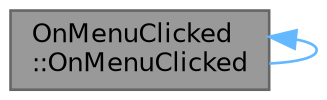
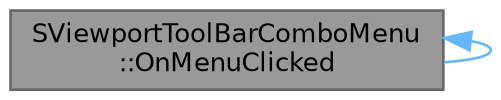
(140, 50) -> (227, 50)
